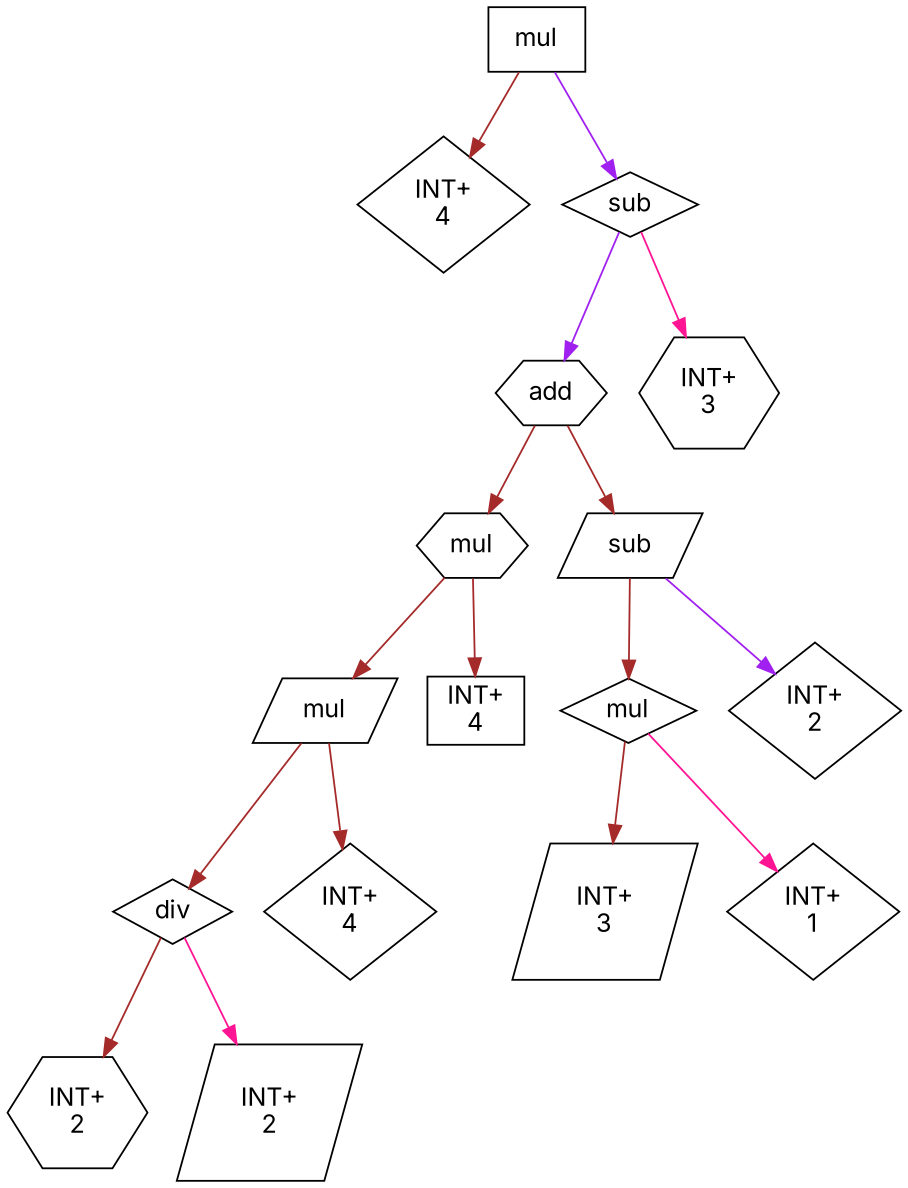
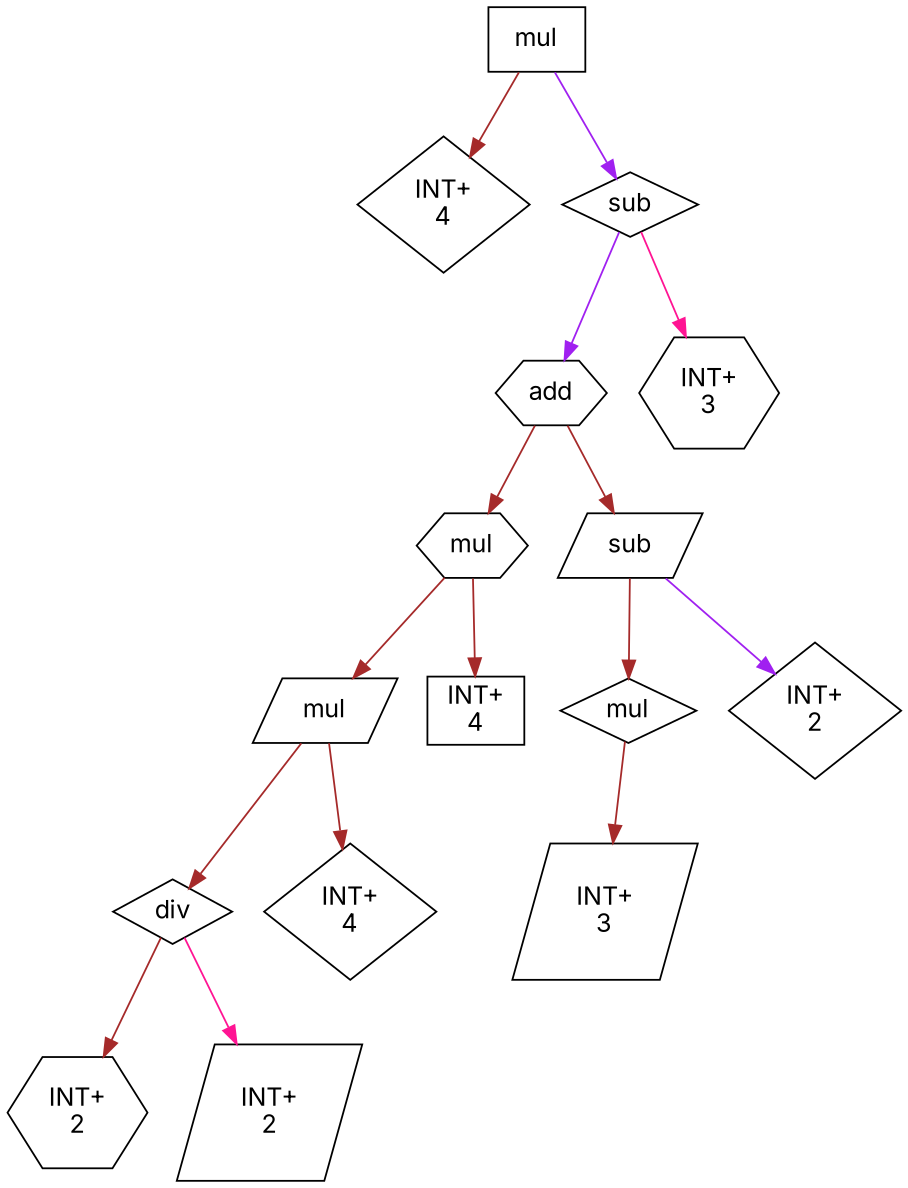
(813, 912) -> none
